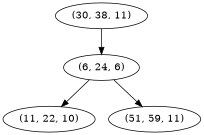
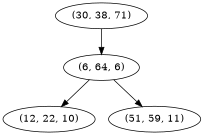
(101, 16) -> (101, 16)
(101, 67) -> (101, 67)
(49, 119) -> (49, 119)
